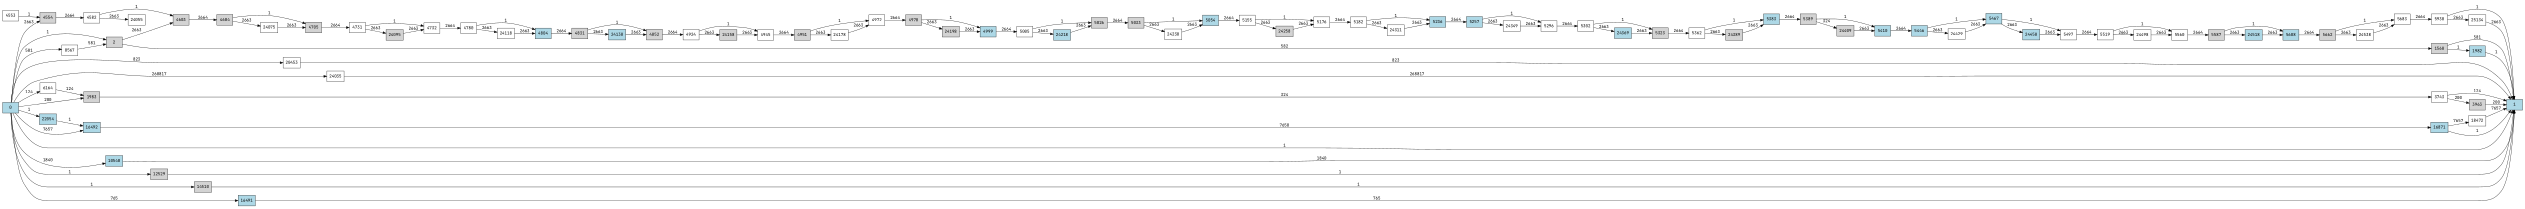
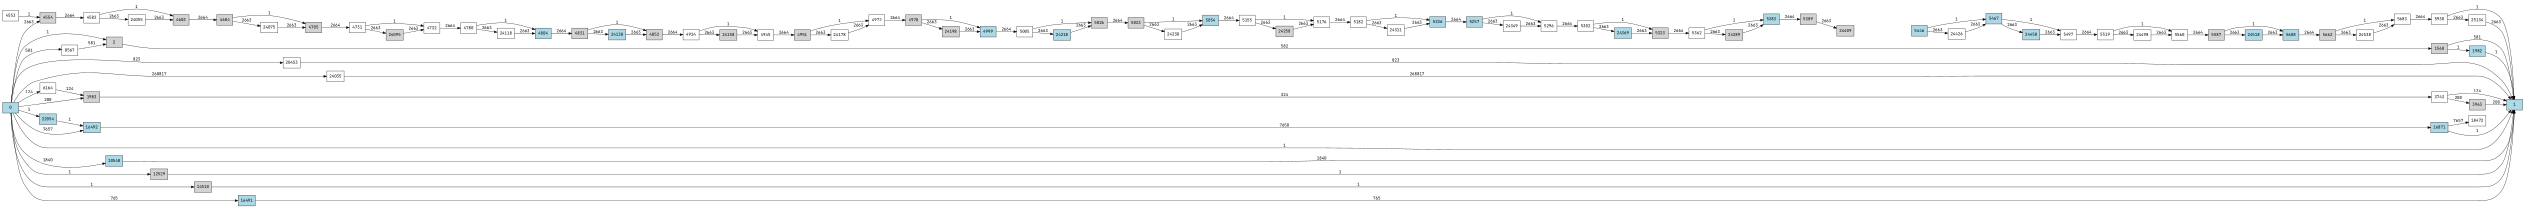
(1826, 21) -> (1826, 21)
(1883, 31) -> none
(146, 32) -> (158, 20)
(1957, 34) -> (1957, 34)
(2495, 113) -> none
